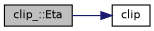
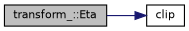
(38, 16) -> (56, 16)
